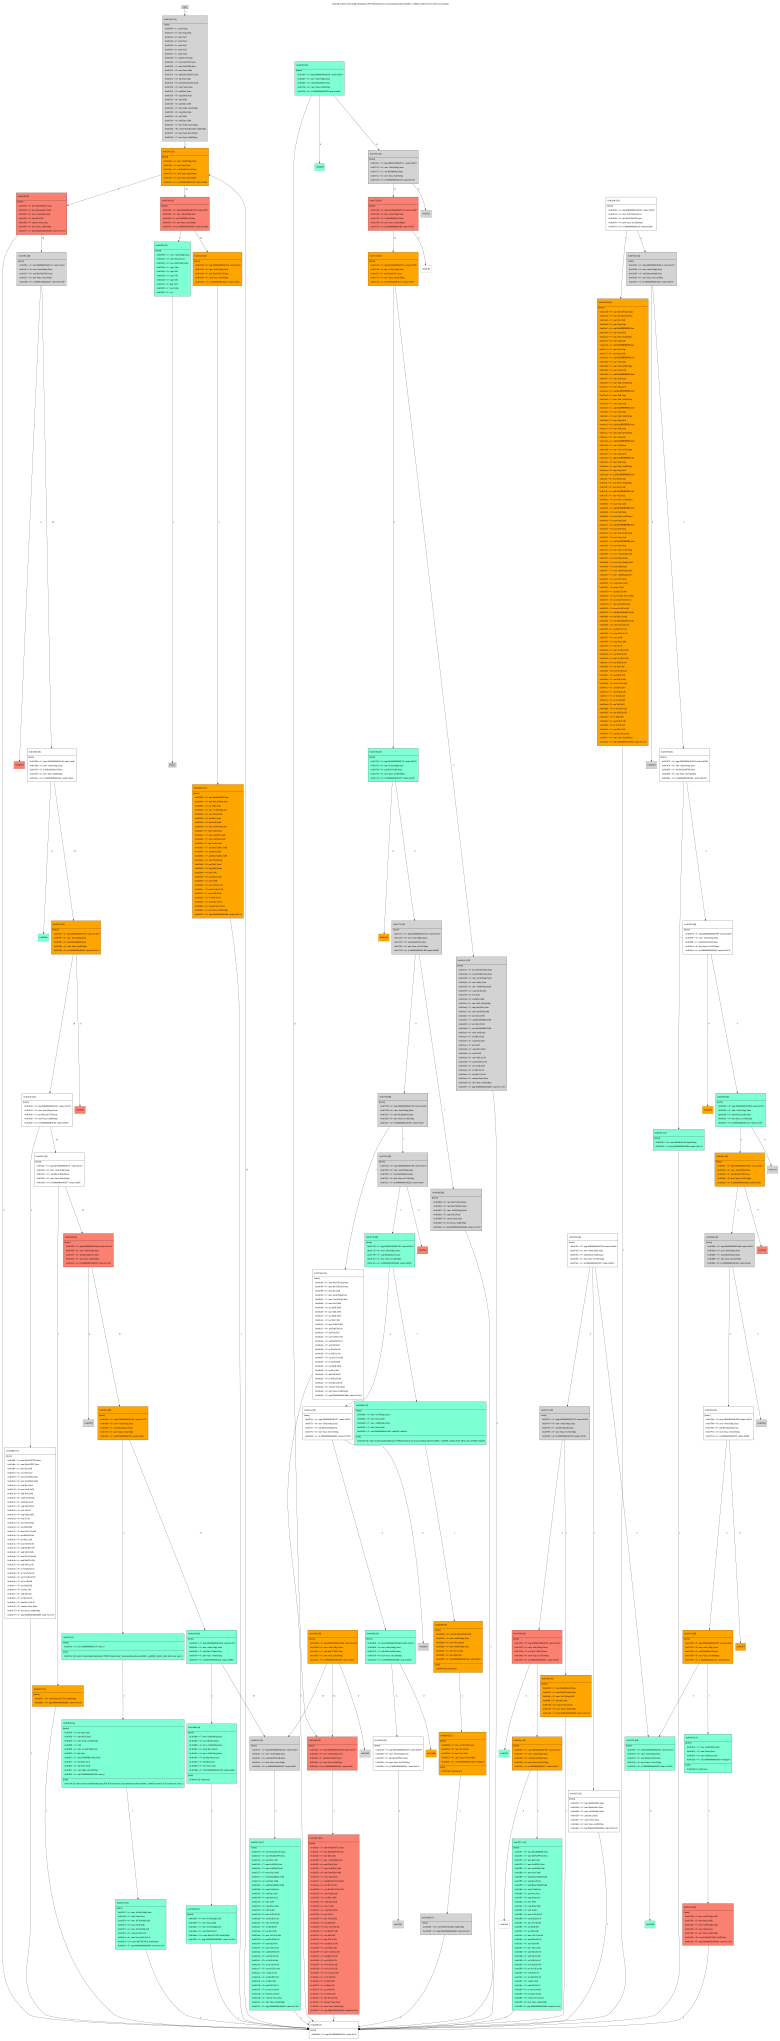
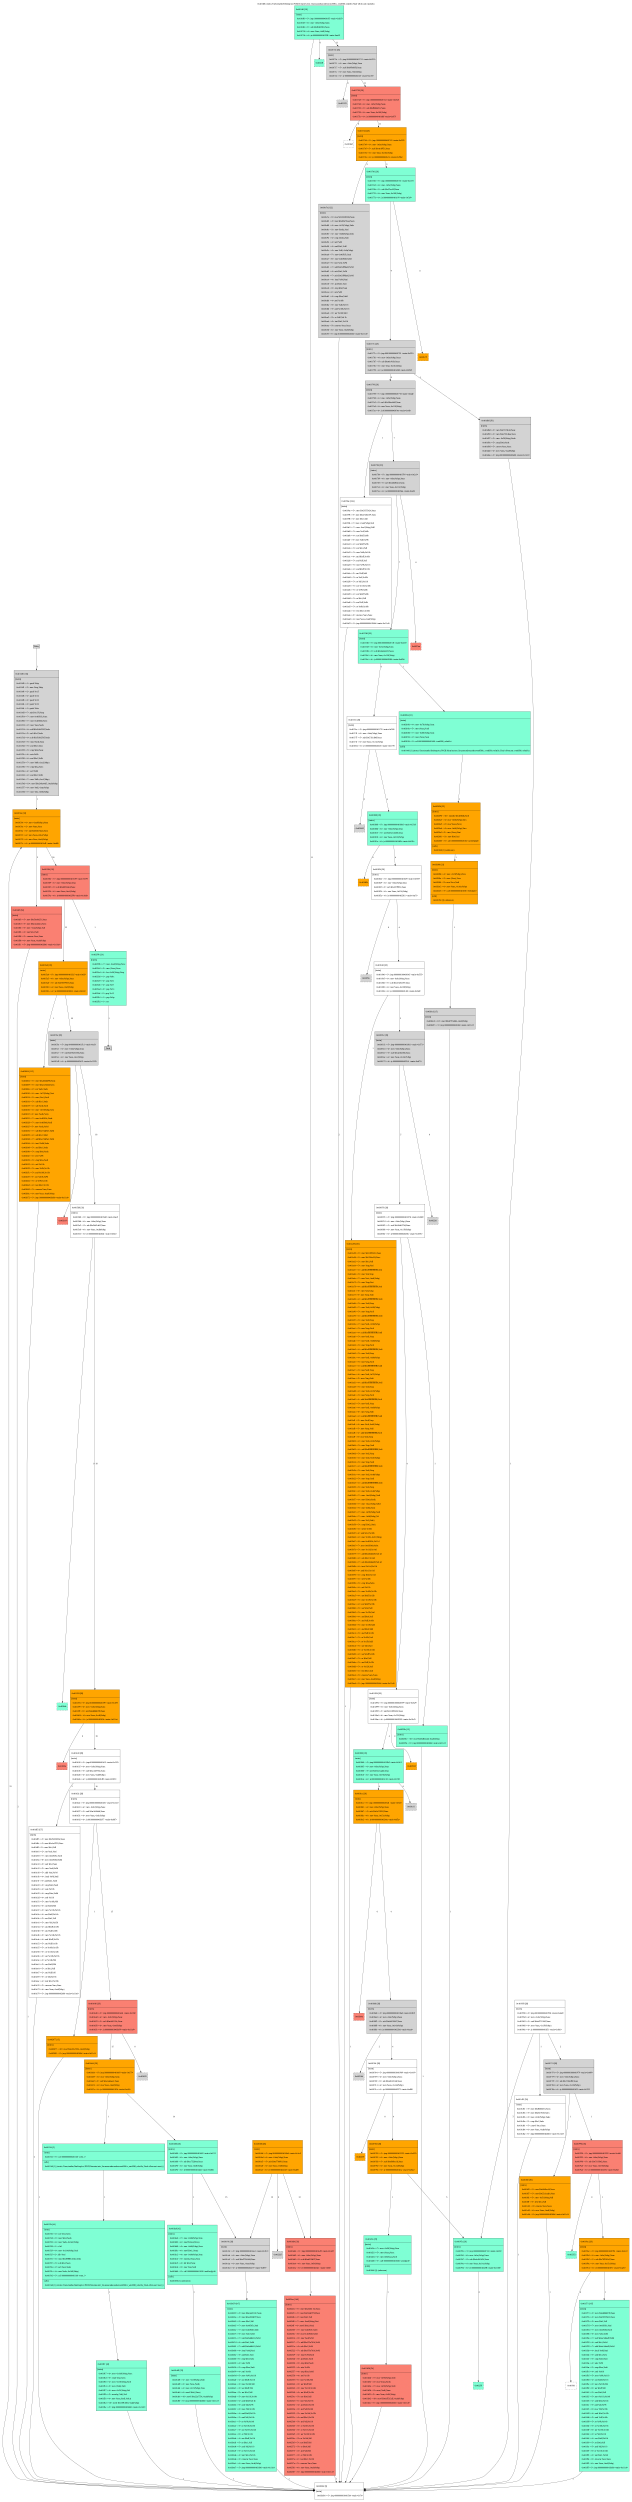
(42, 243) -> (68, 1013)
none -> (398, 930)
